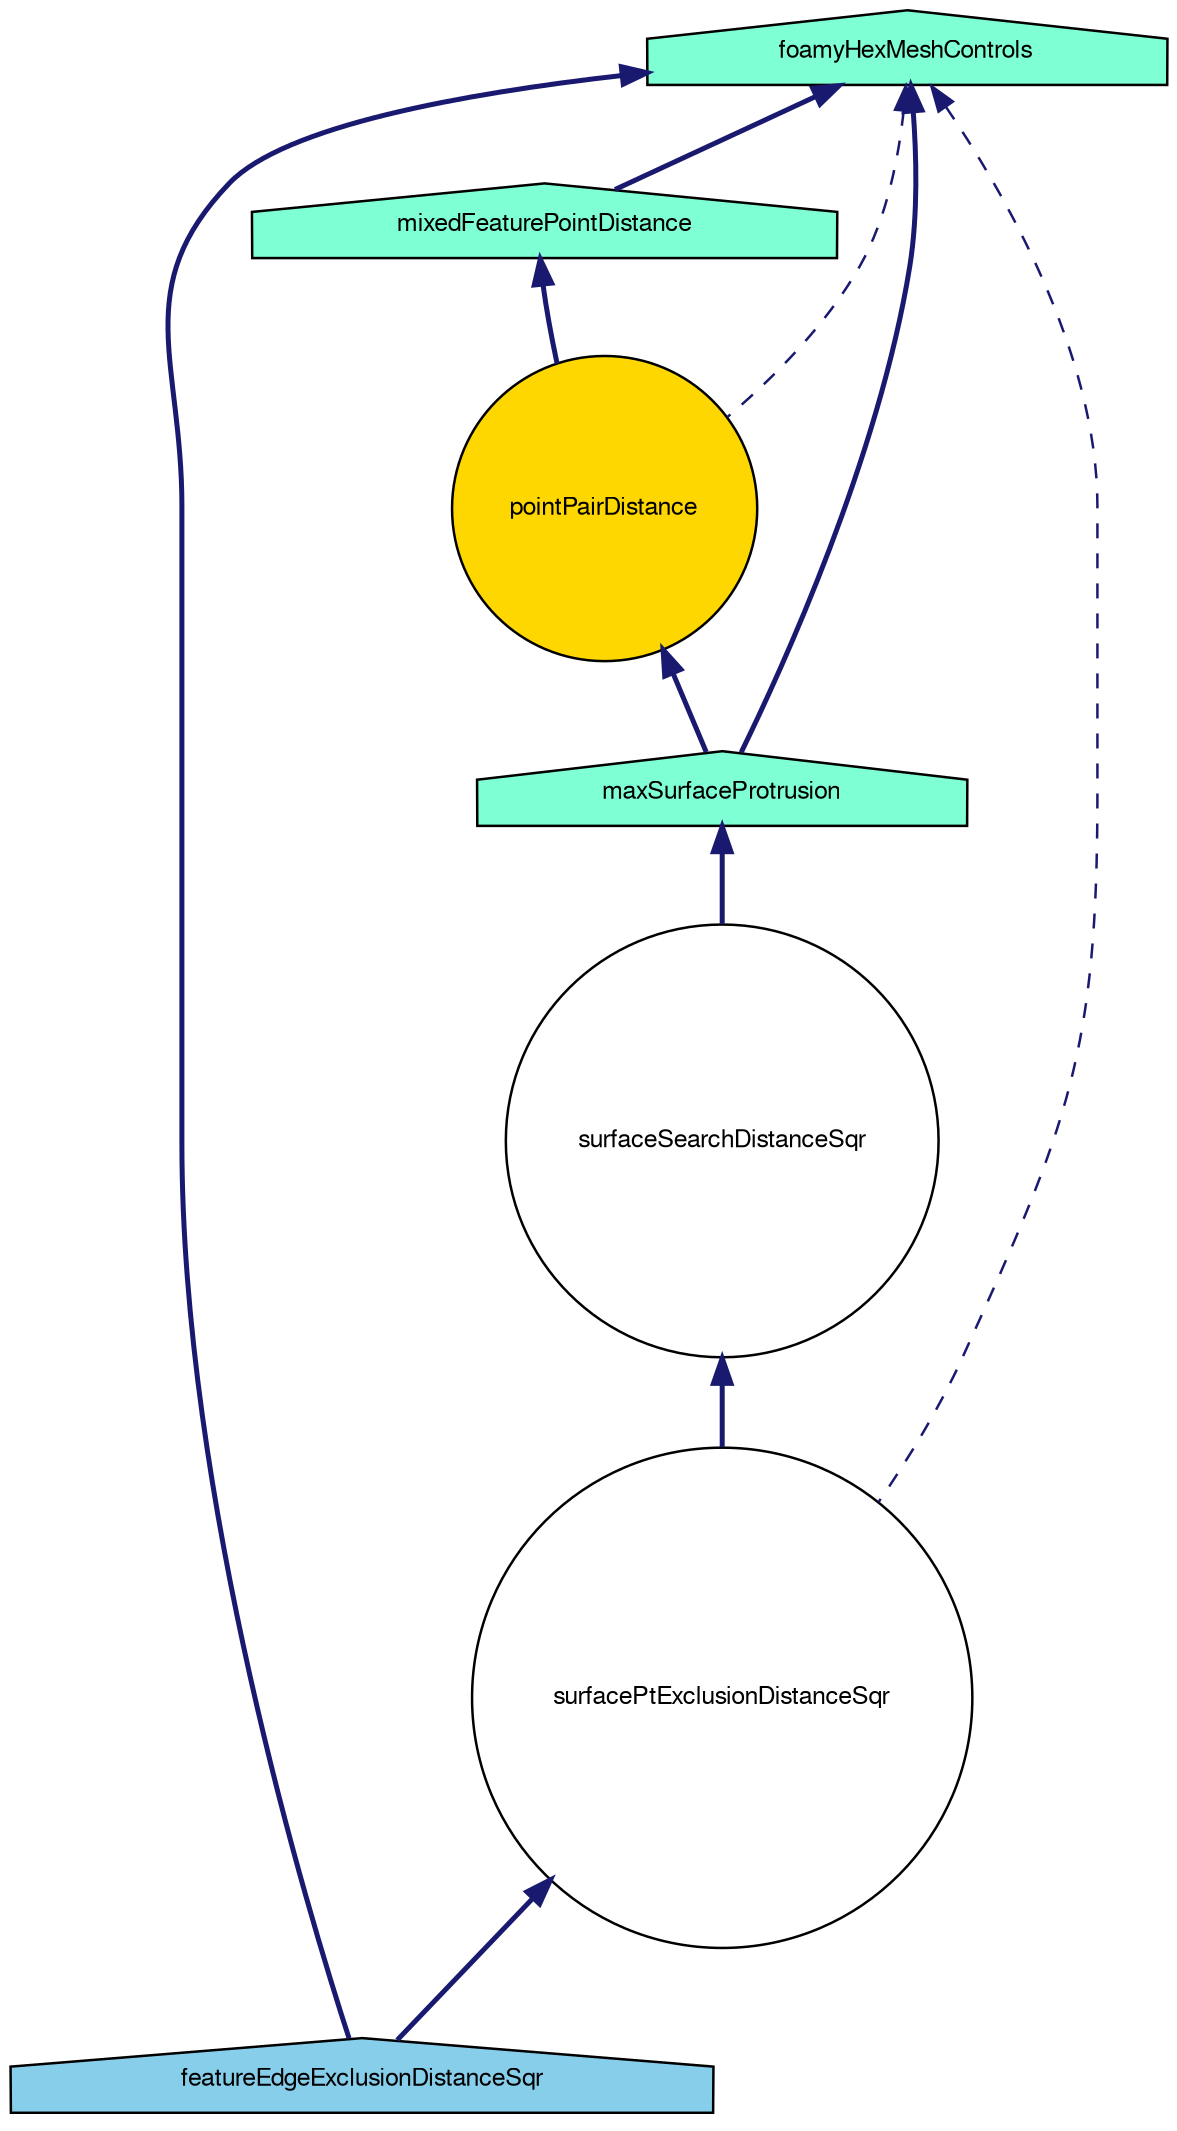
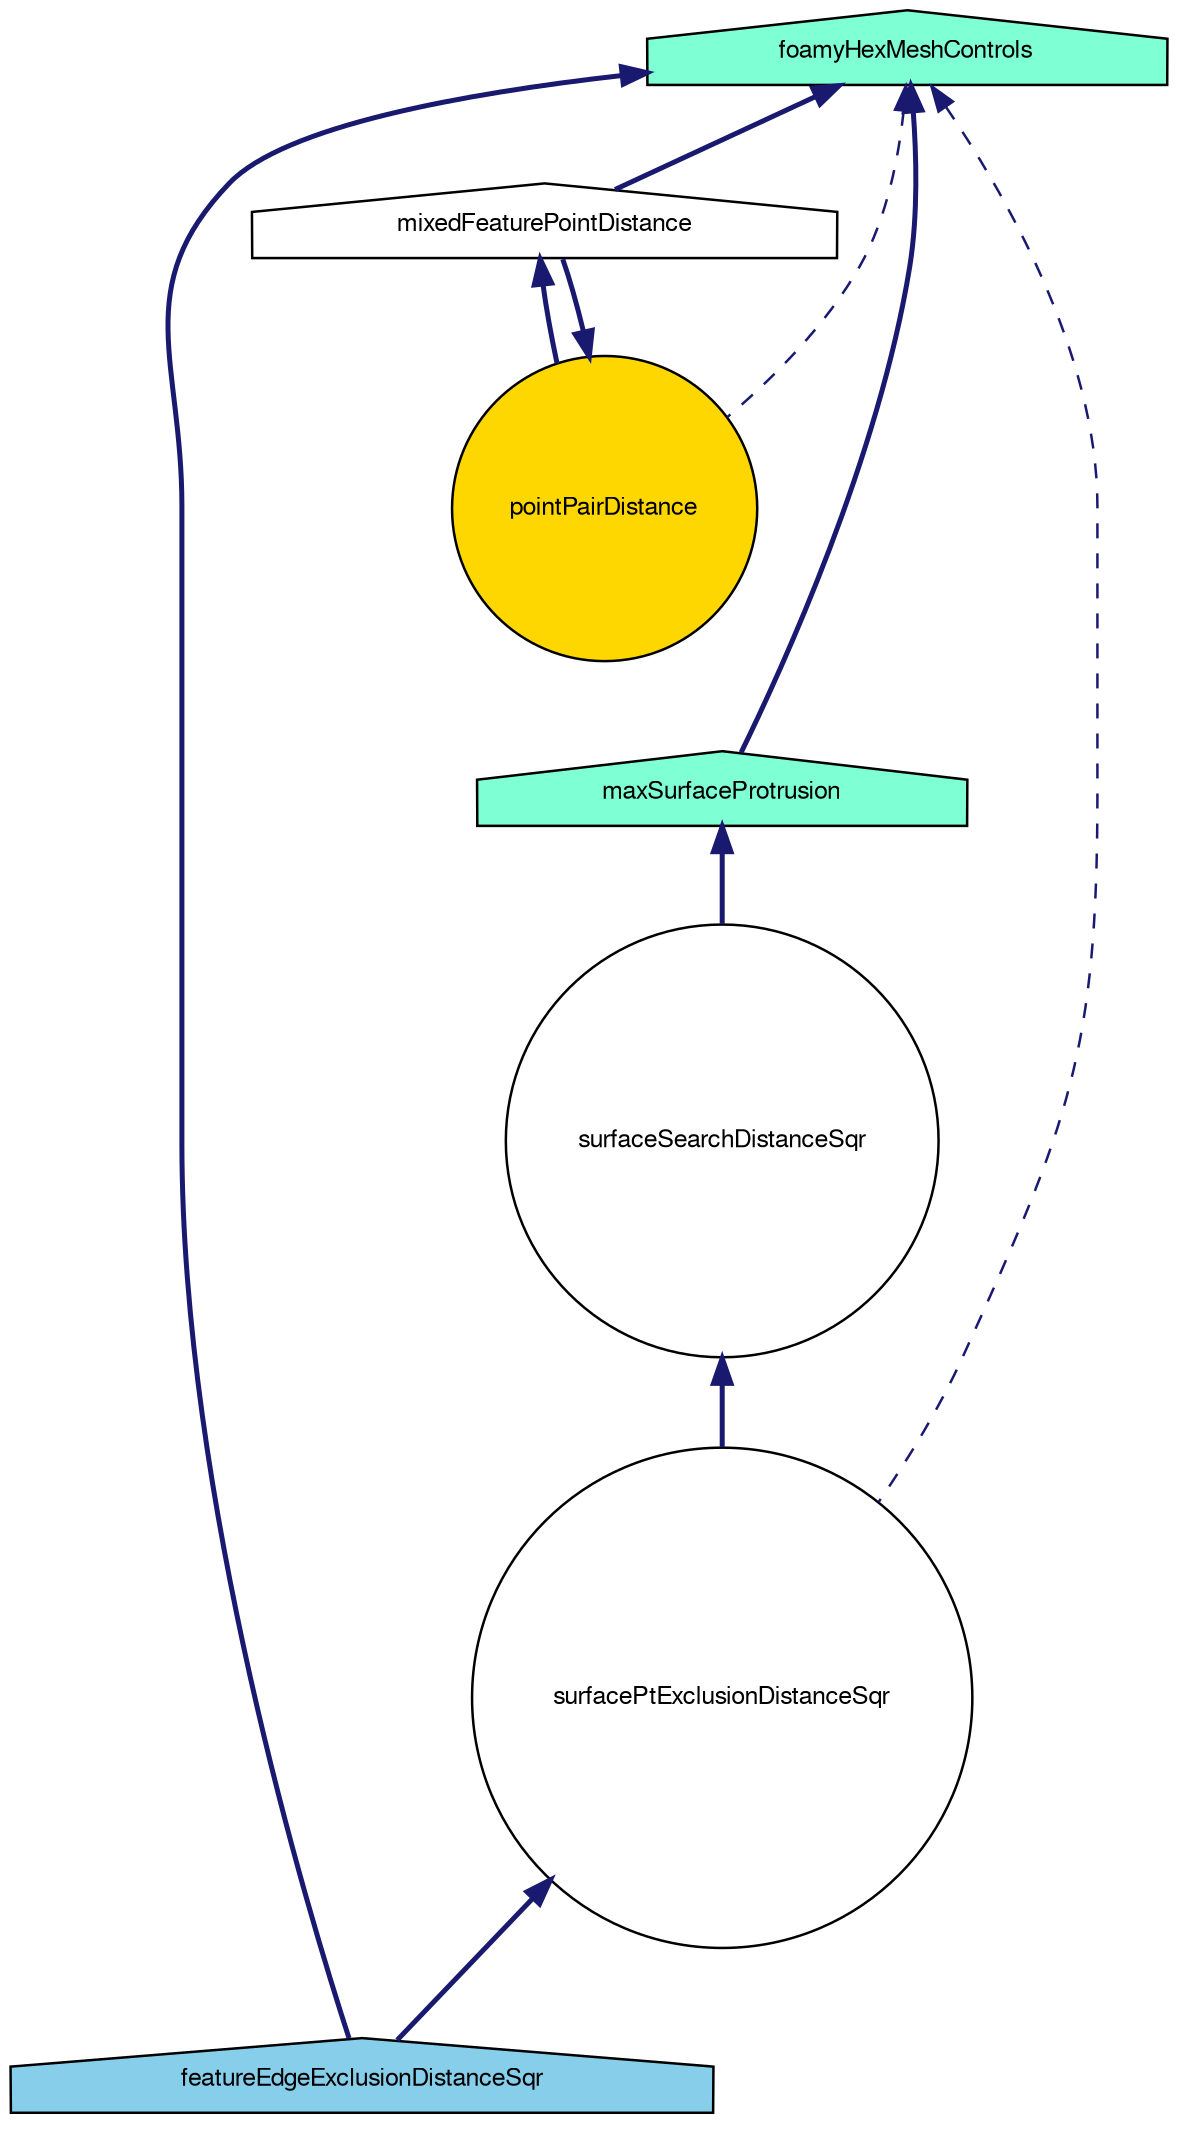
(545, 225) -> (545, 225)
(690, 713) -> (574, 295)
